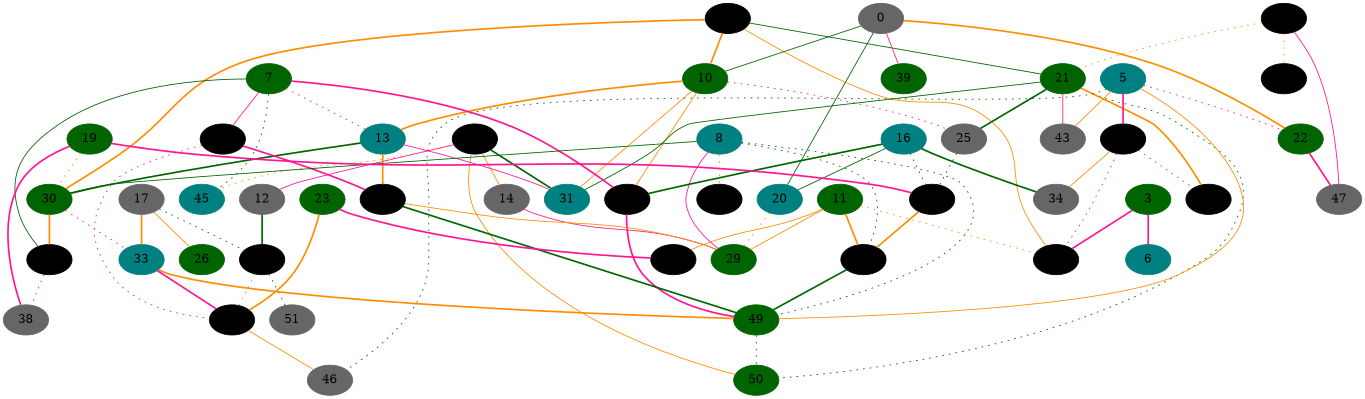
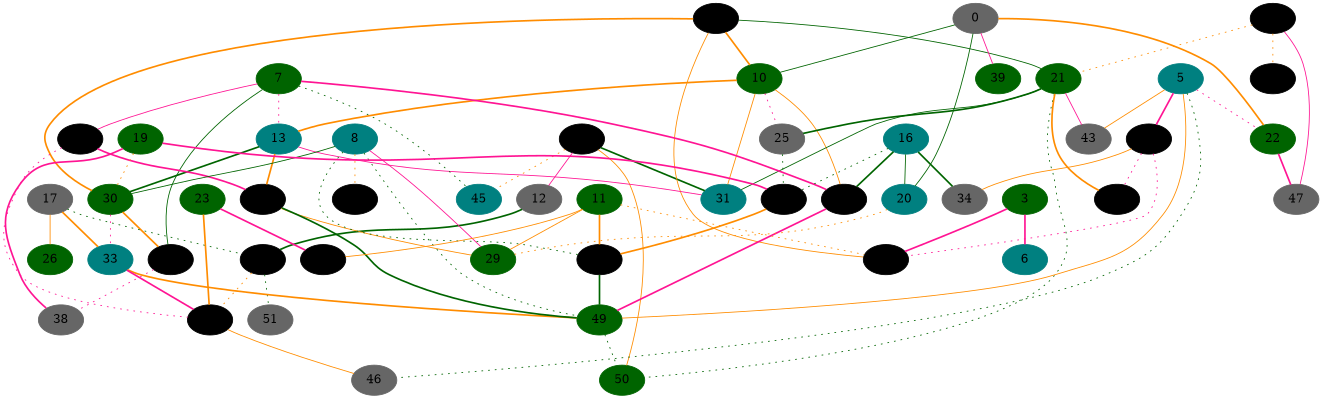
(507, 199) -> none
